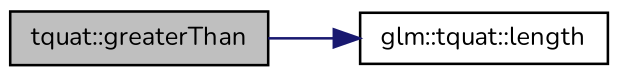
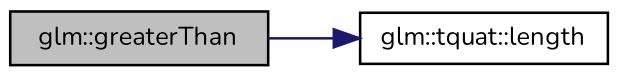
(139, 38) -> (139, 38)
